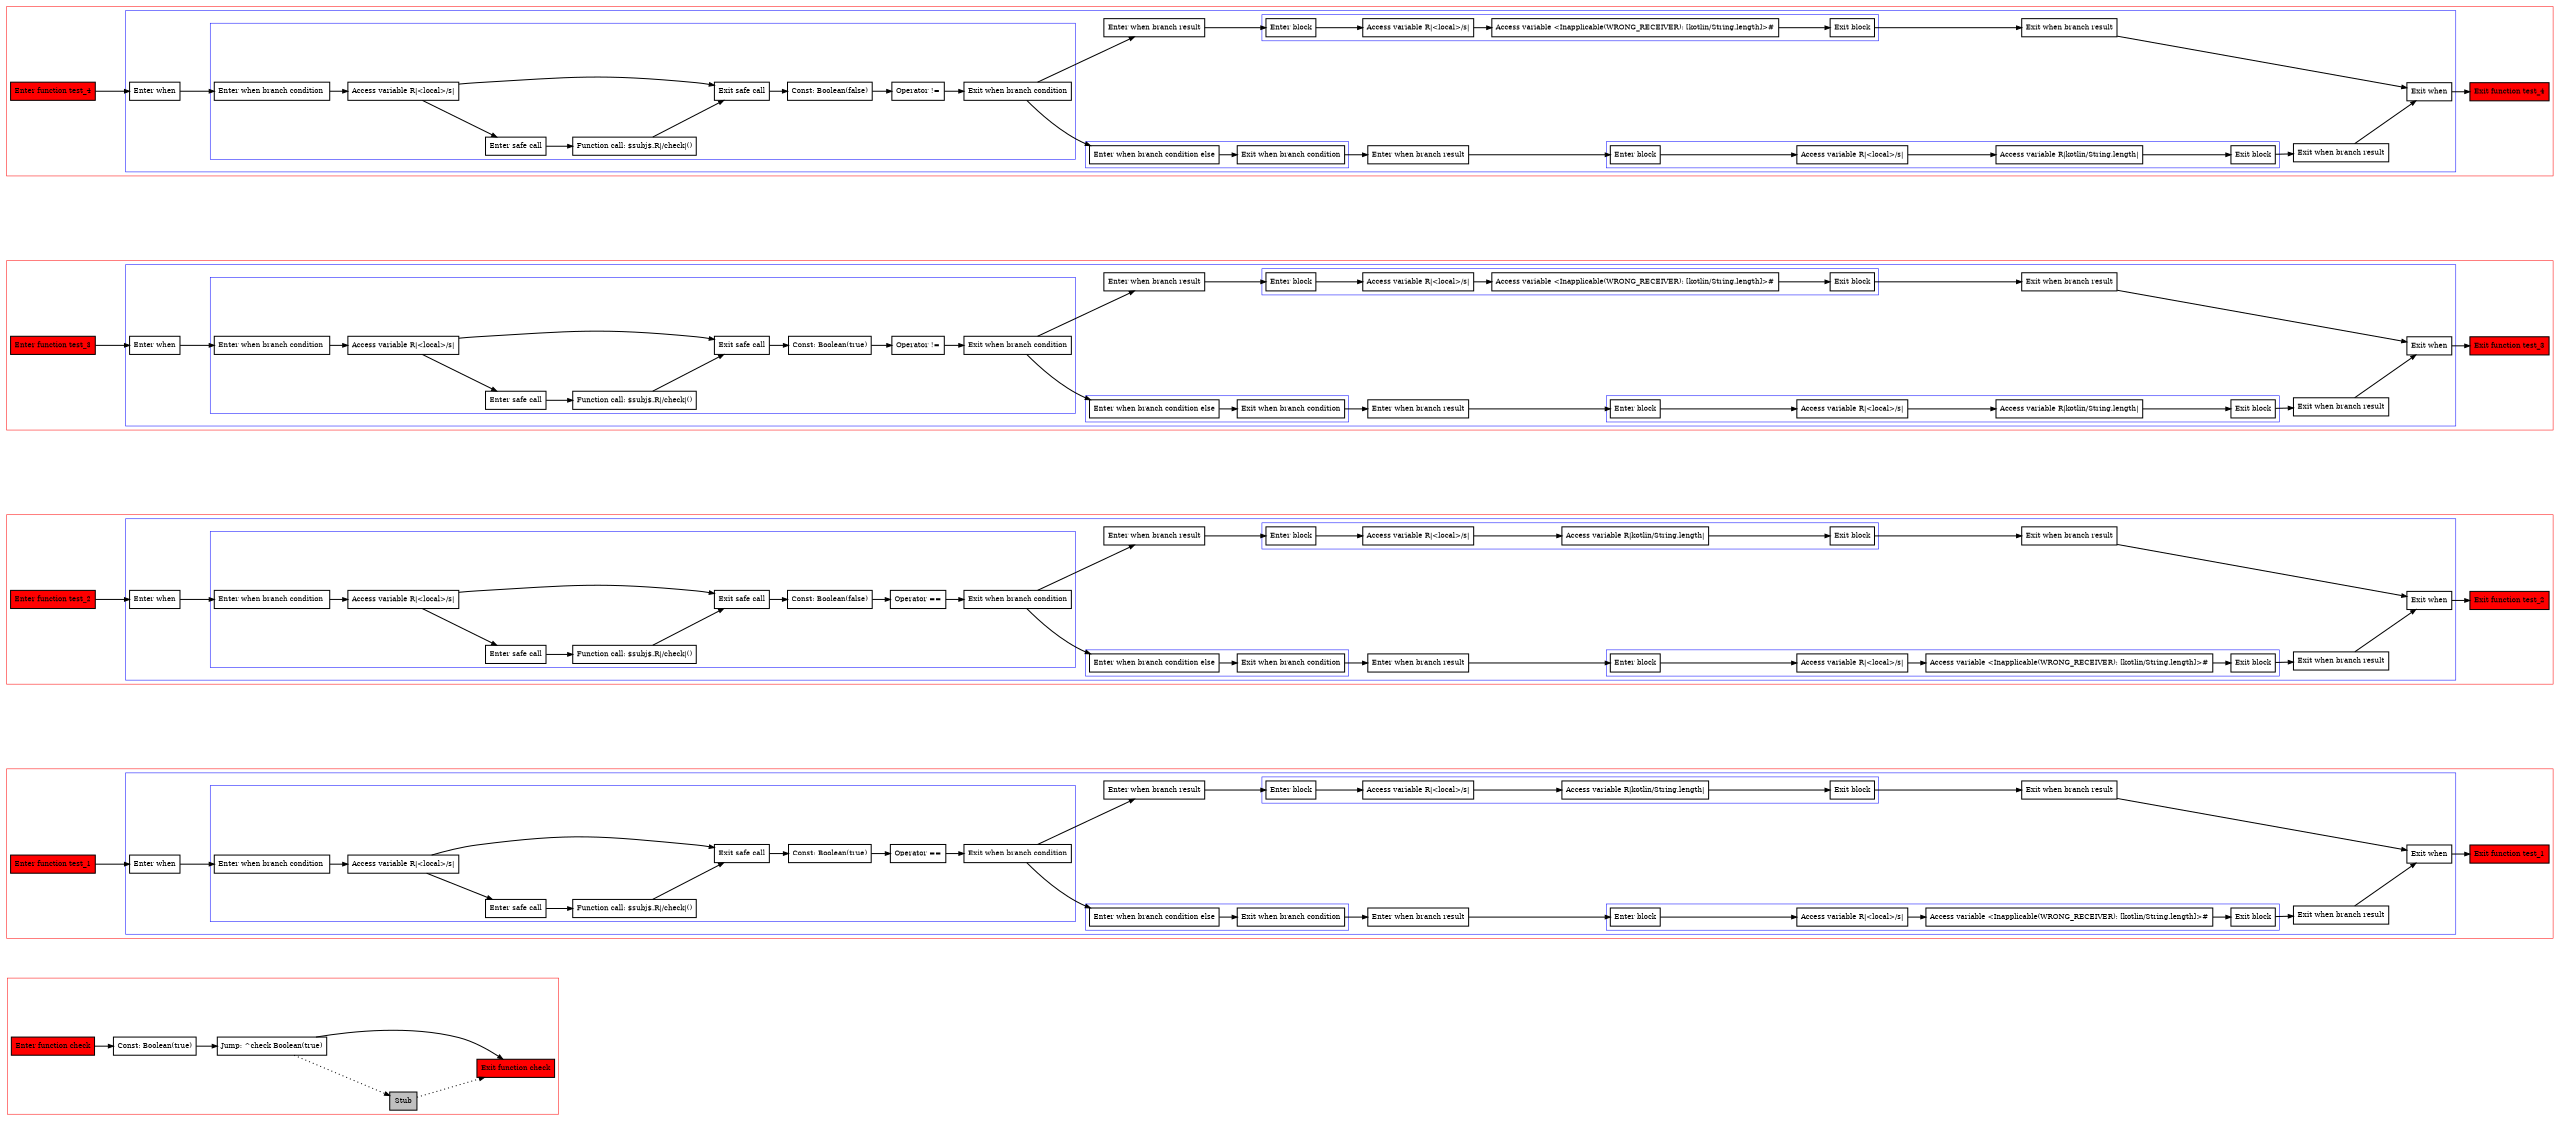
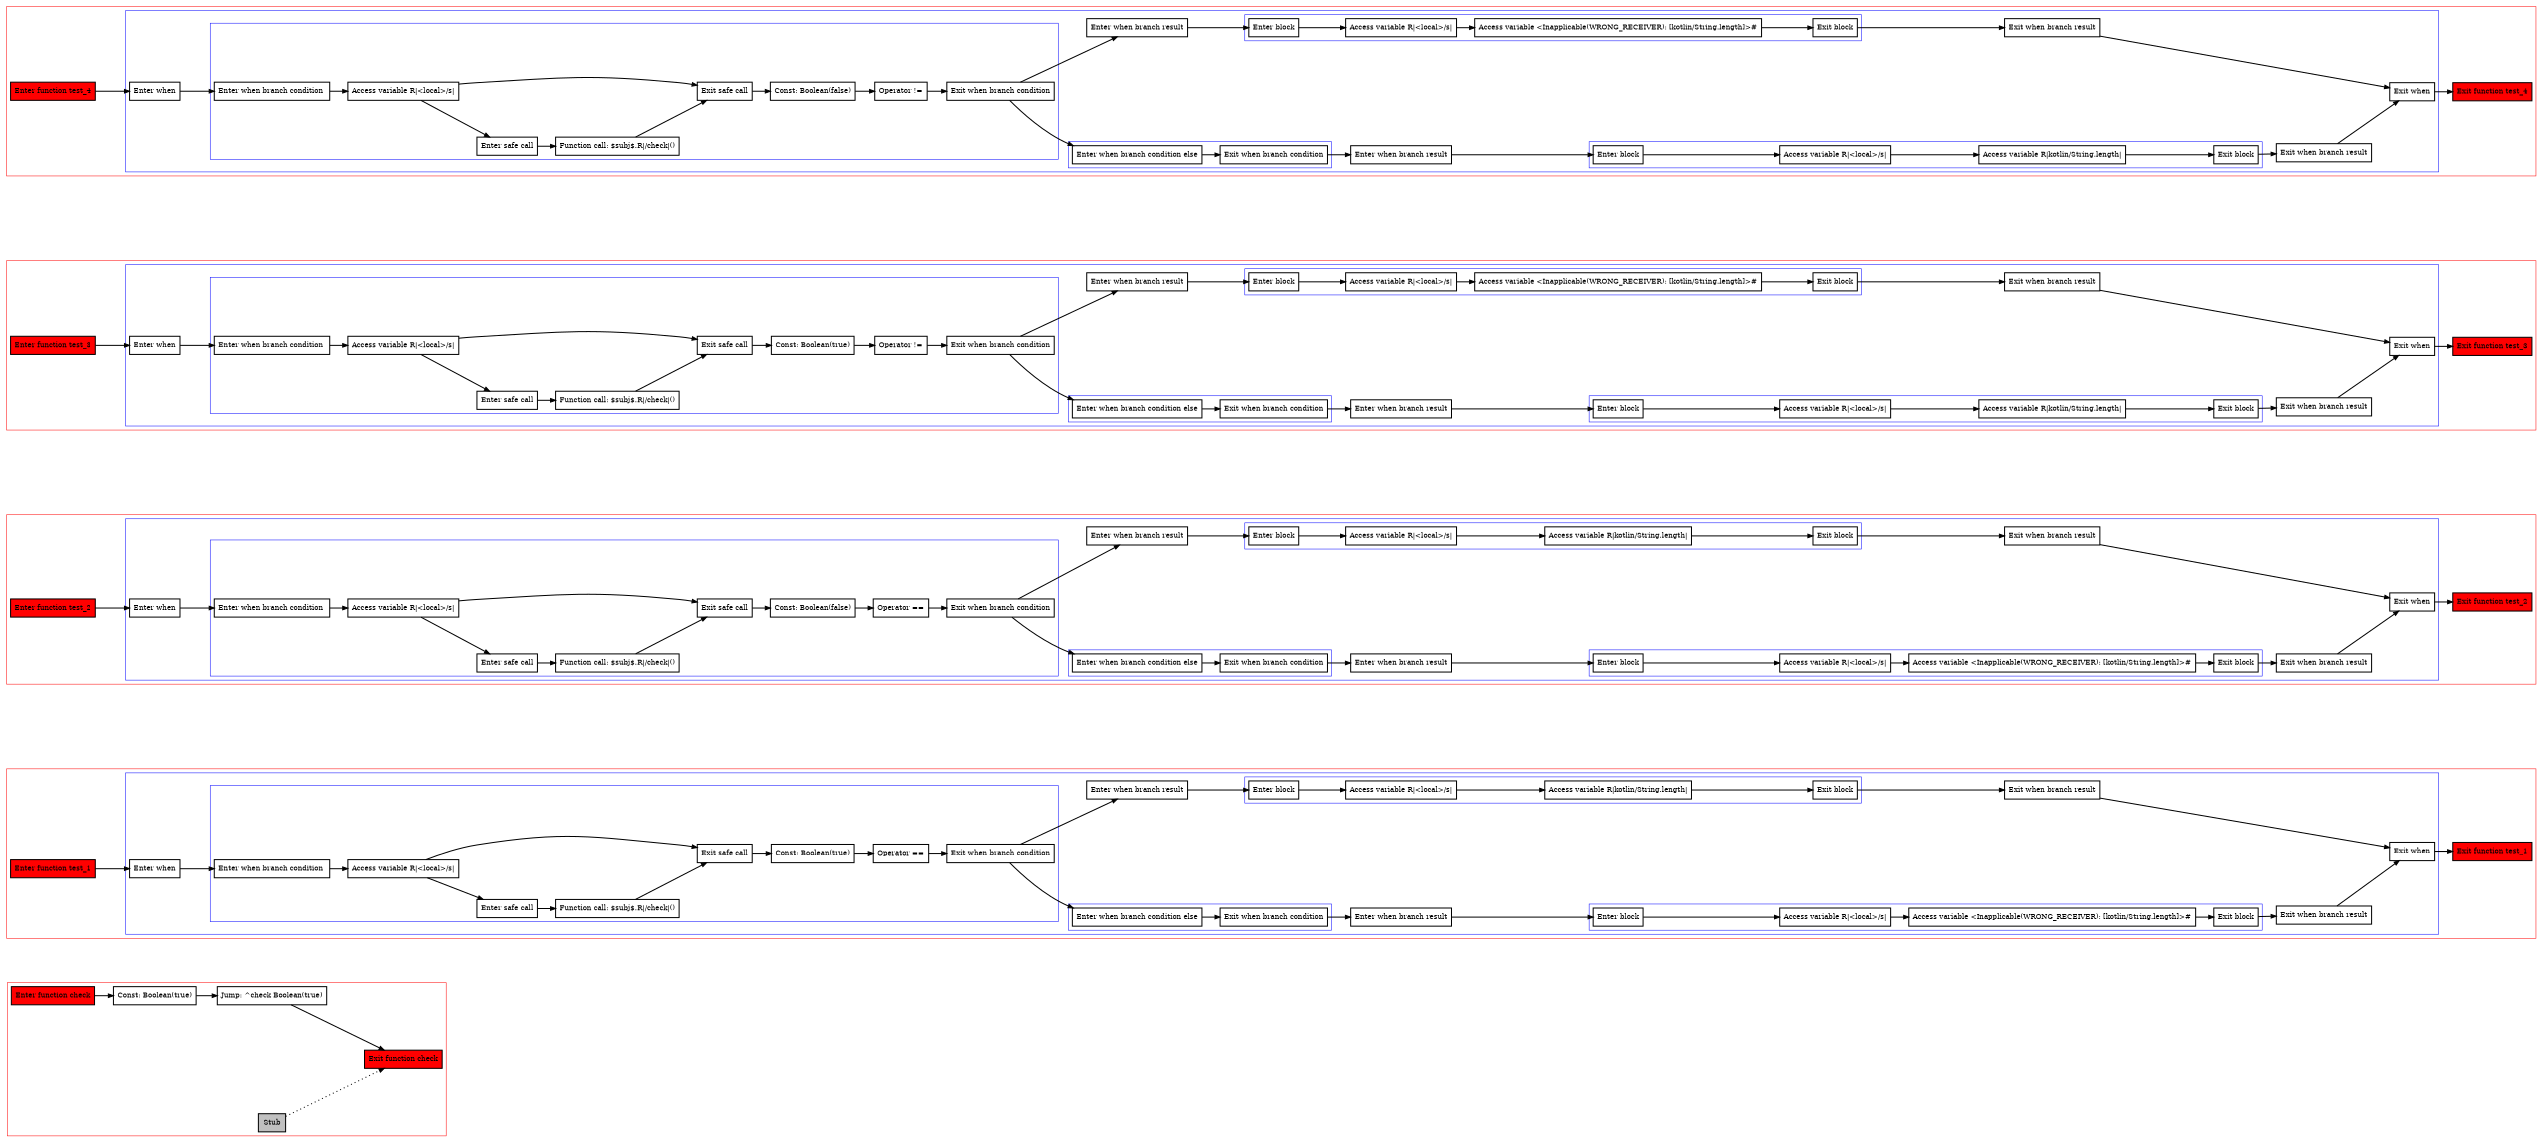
(340, 1074) -> none
